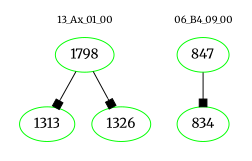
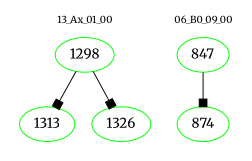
(204, 21) -> (204, 21)
(85, 55) -> (85, 55)
(203, 124) -> (203, 124)
